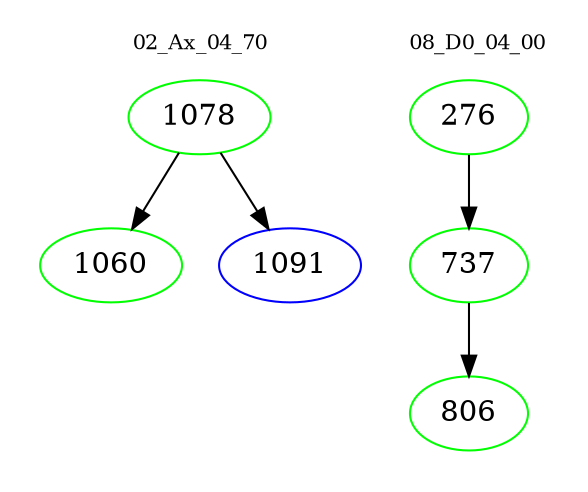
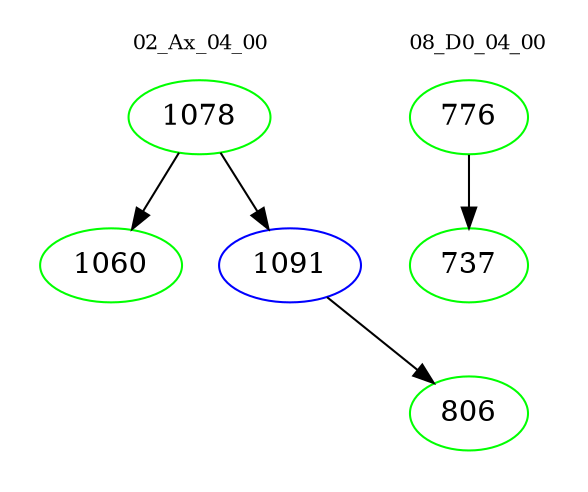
(201, 44) -> (201, 44)
(469, 117) -> (469, 117)
(469, 329) -> (372, 334)
